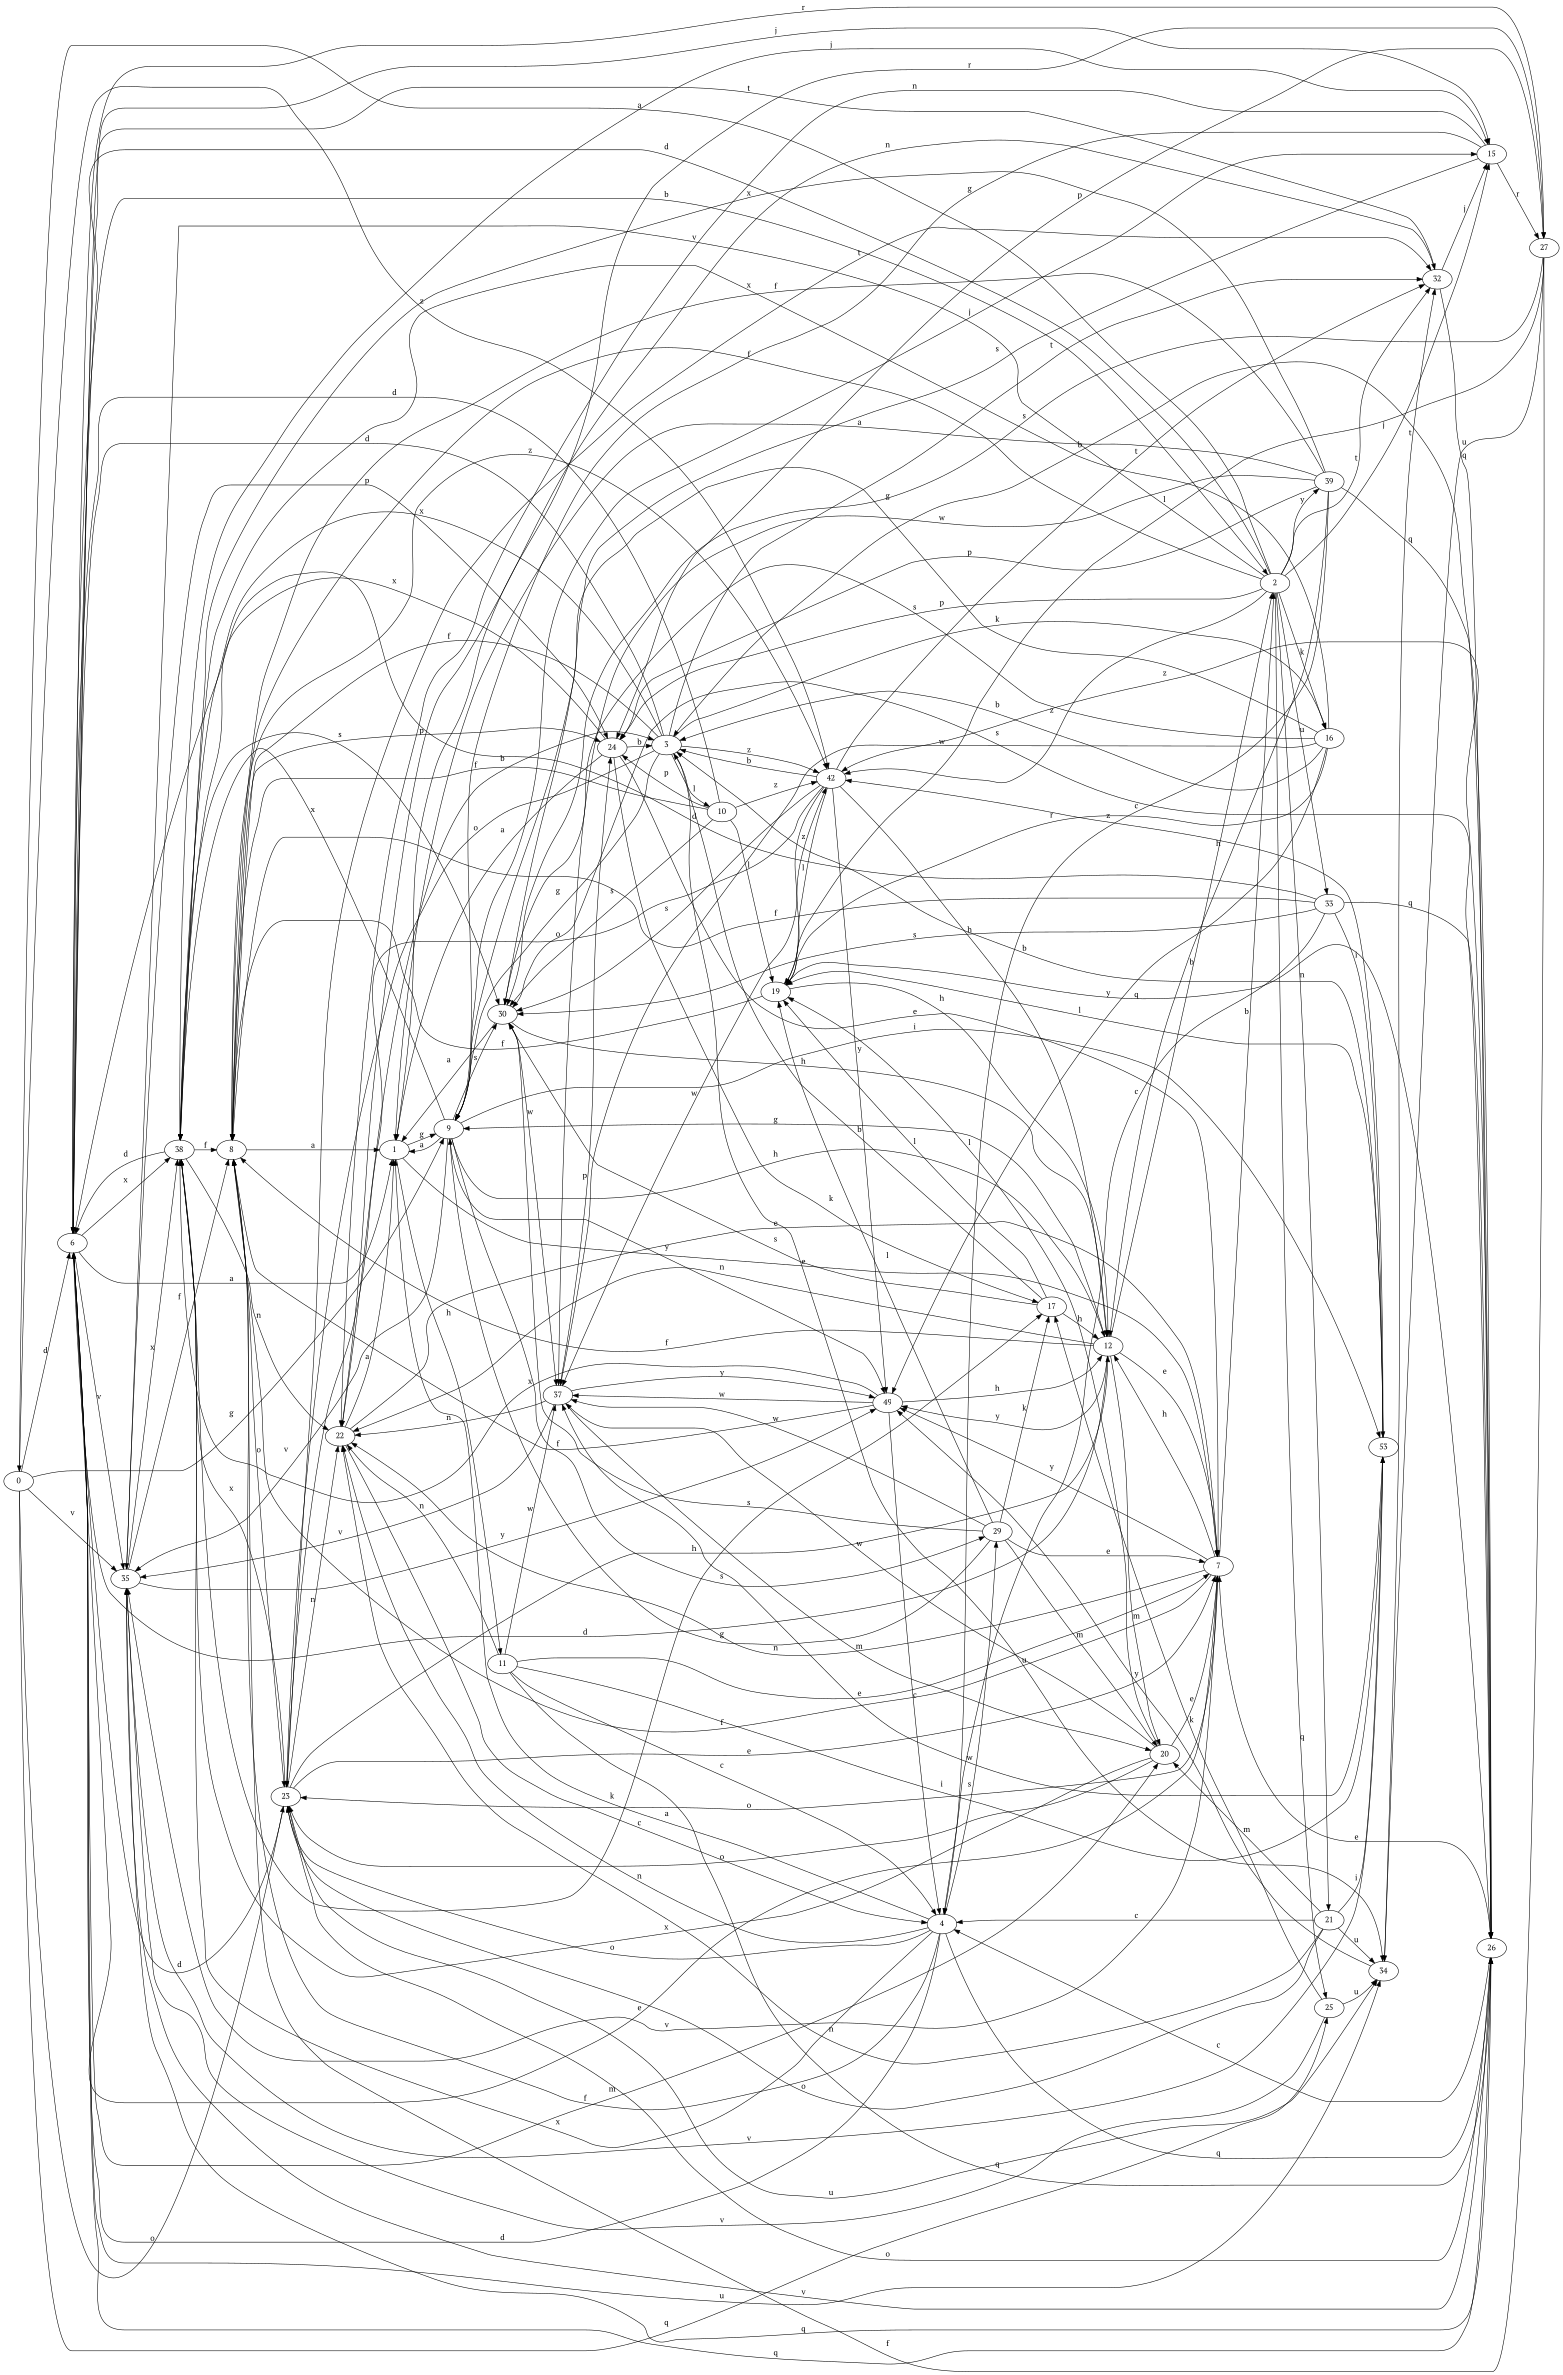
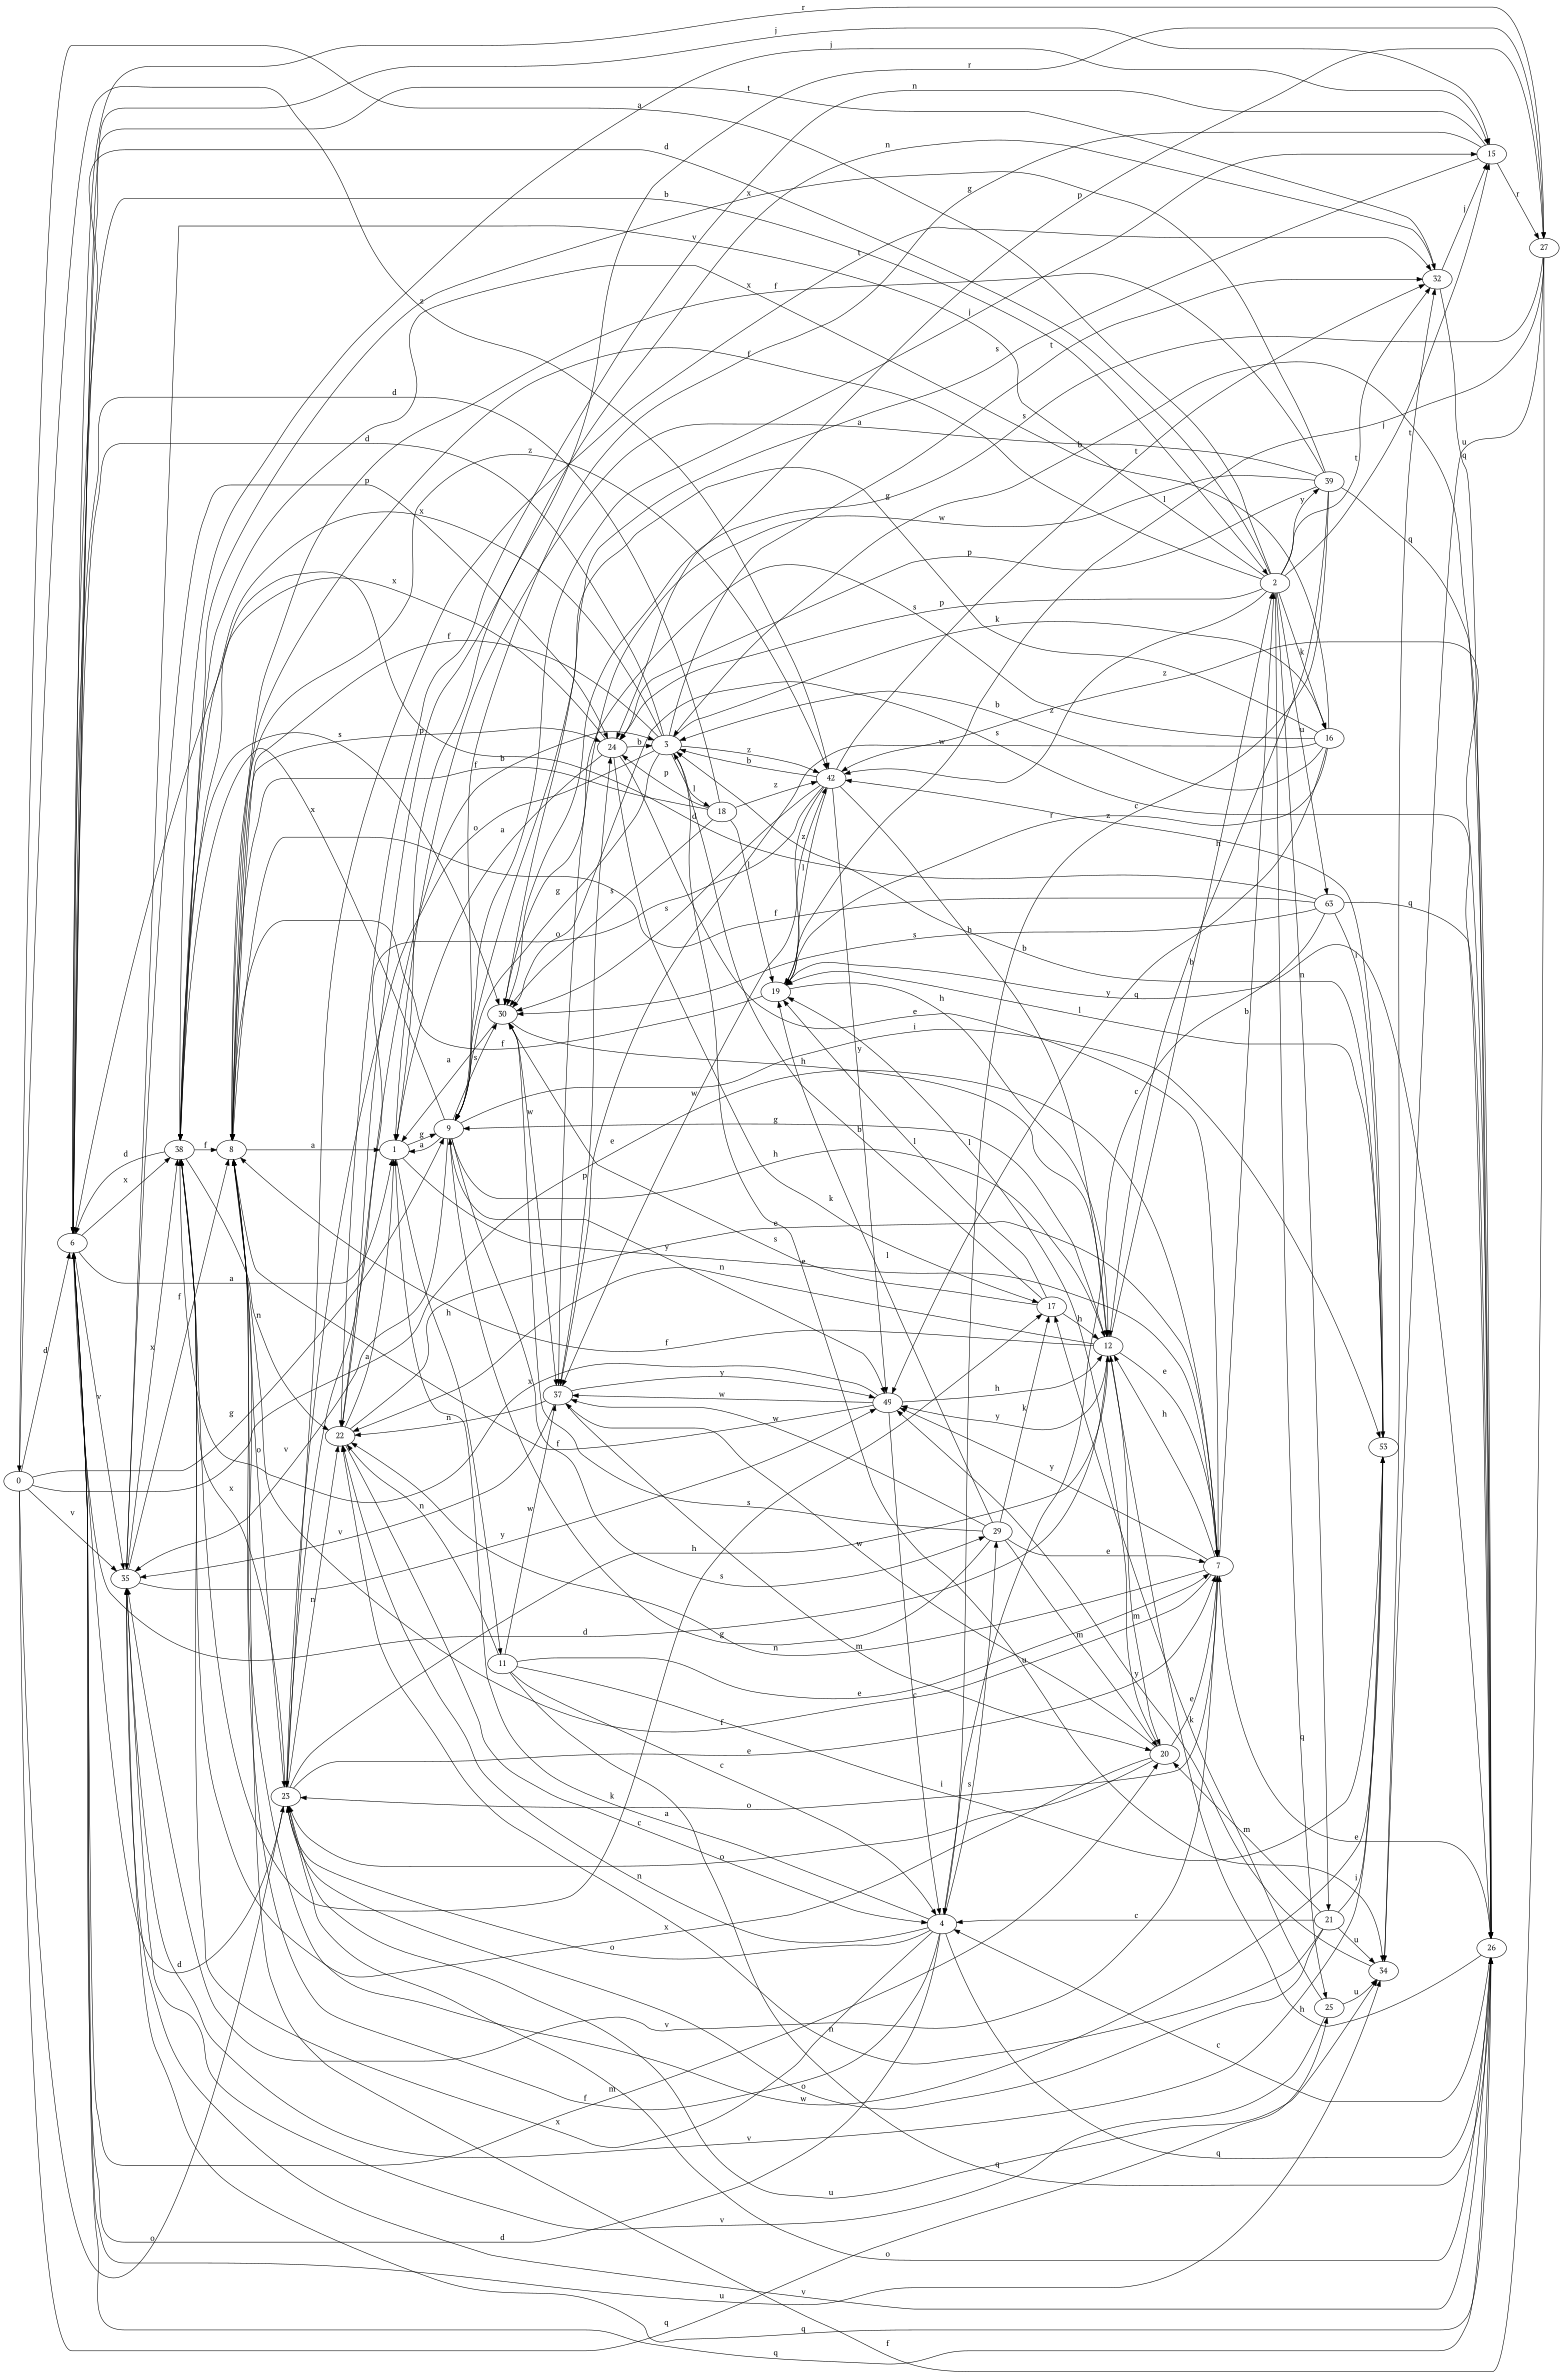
(722, 812) -> (722, 812)
(1329, 904) -> (1329, 904)
(1017, 1778) -> (662, 2063)
none -> (1196, 1797)
(358, 2103) -> (683, 1116)
